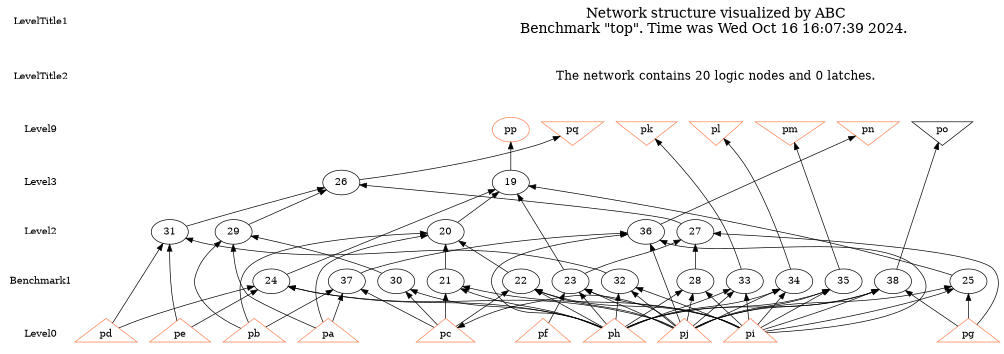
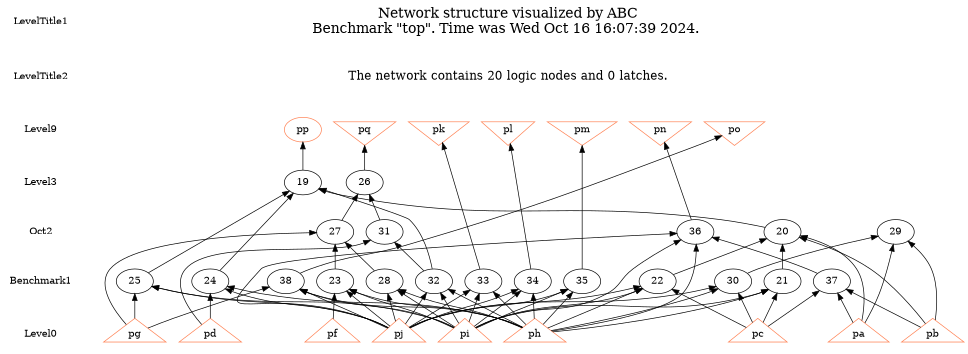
(942, 130) -> (734, 130)
(284, 209) -> none
(41, 232) -> (41, 232)
(541, 233) -> (394, 213)
(577, 296) -> (627, 300)
(180, 334) -> none
